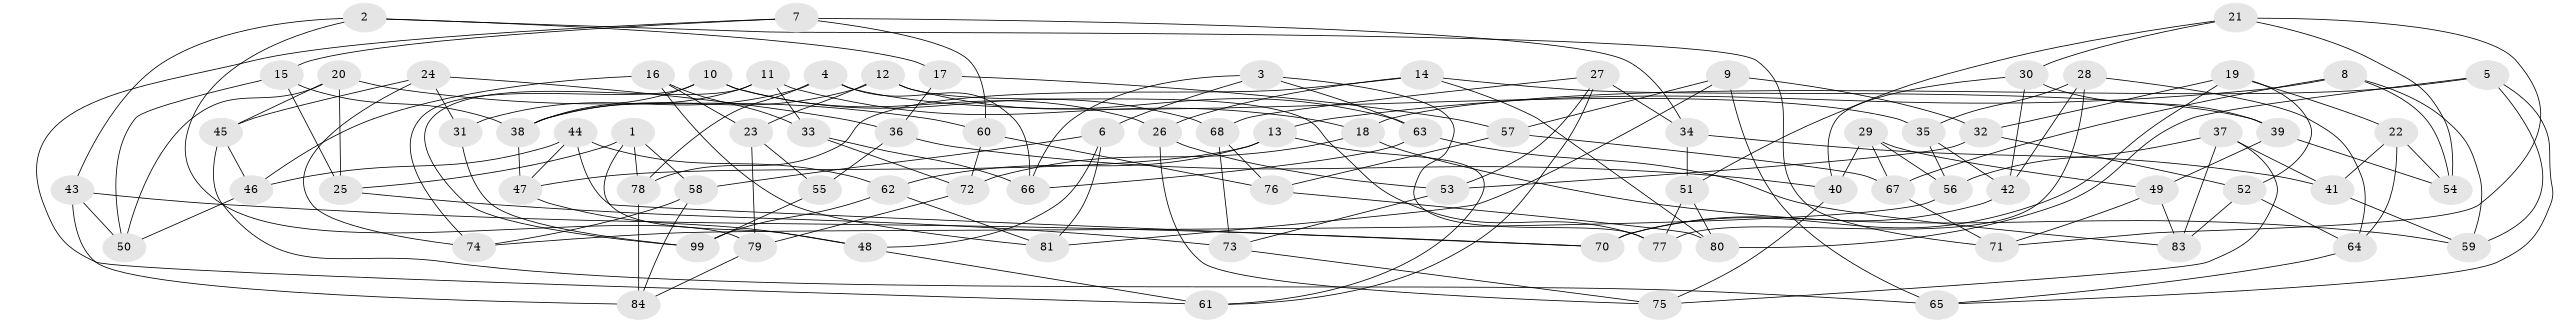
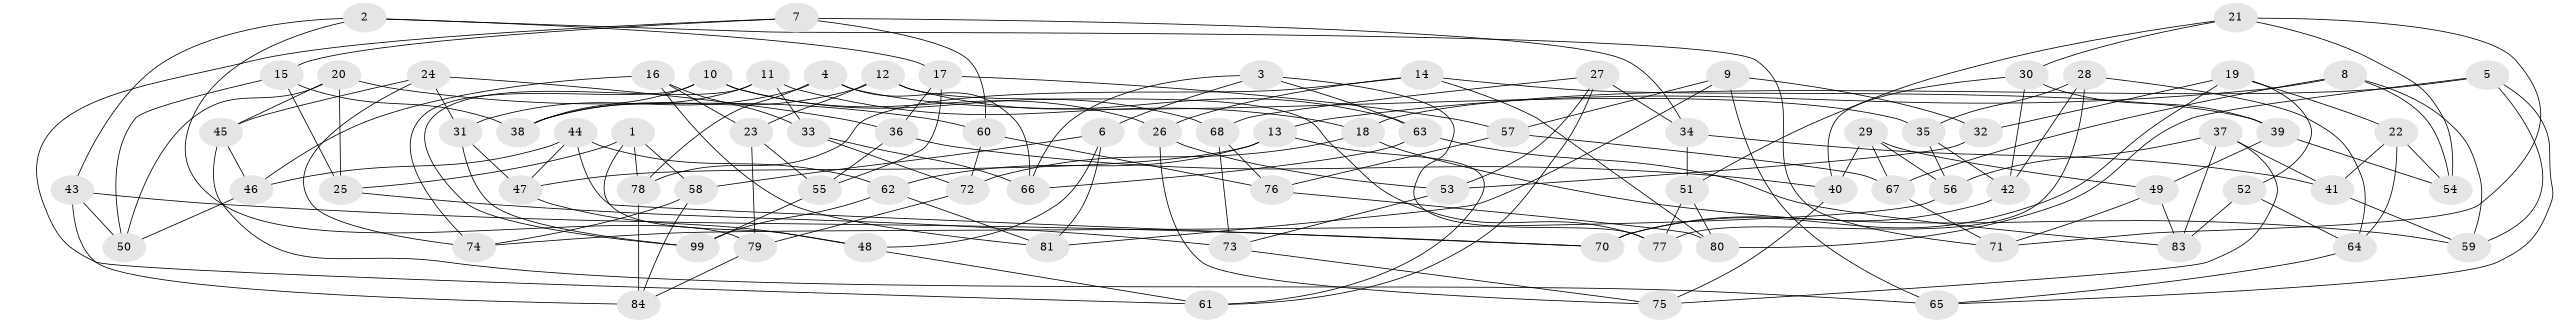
none -> (918, 152)
(519, 161) -> (494, 165)
(2141, 166) -> none
